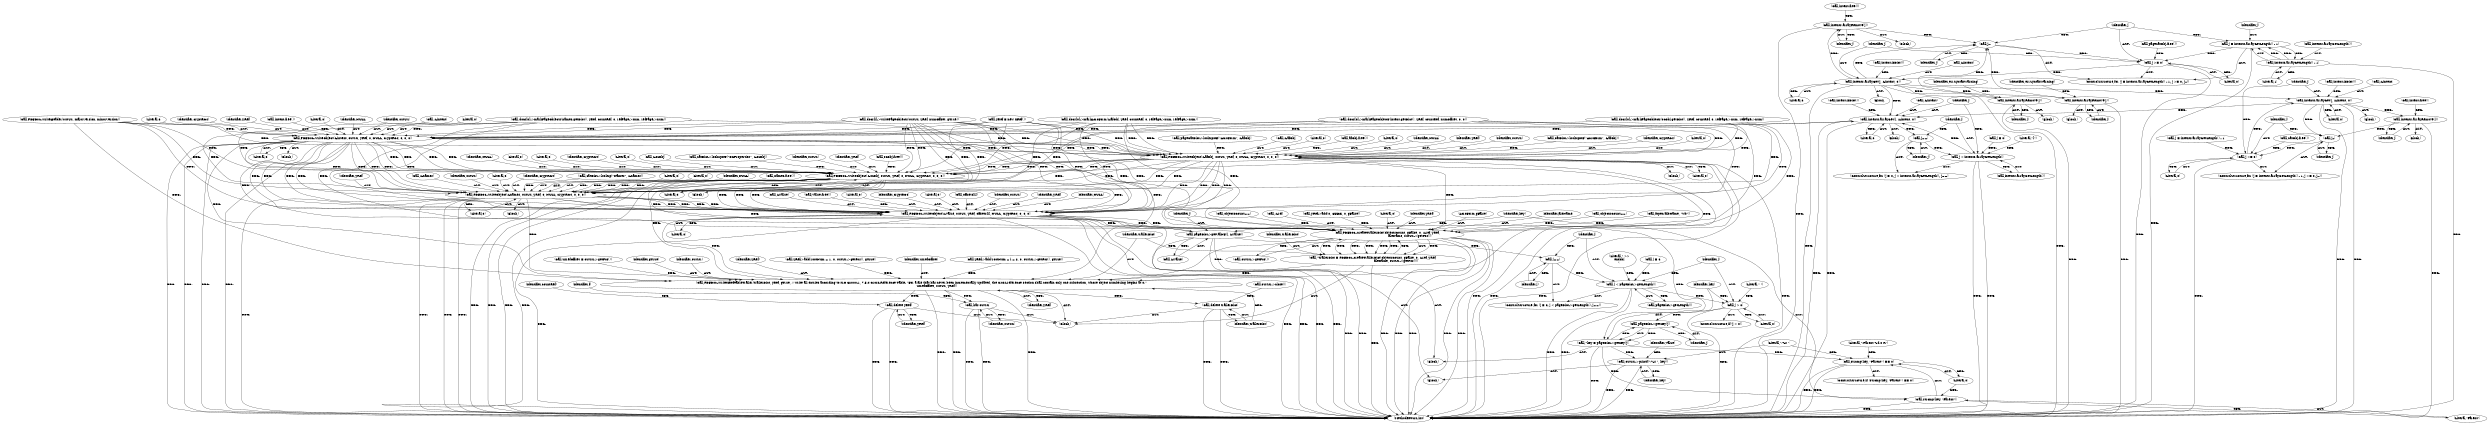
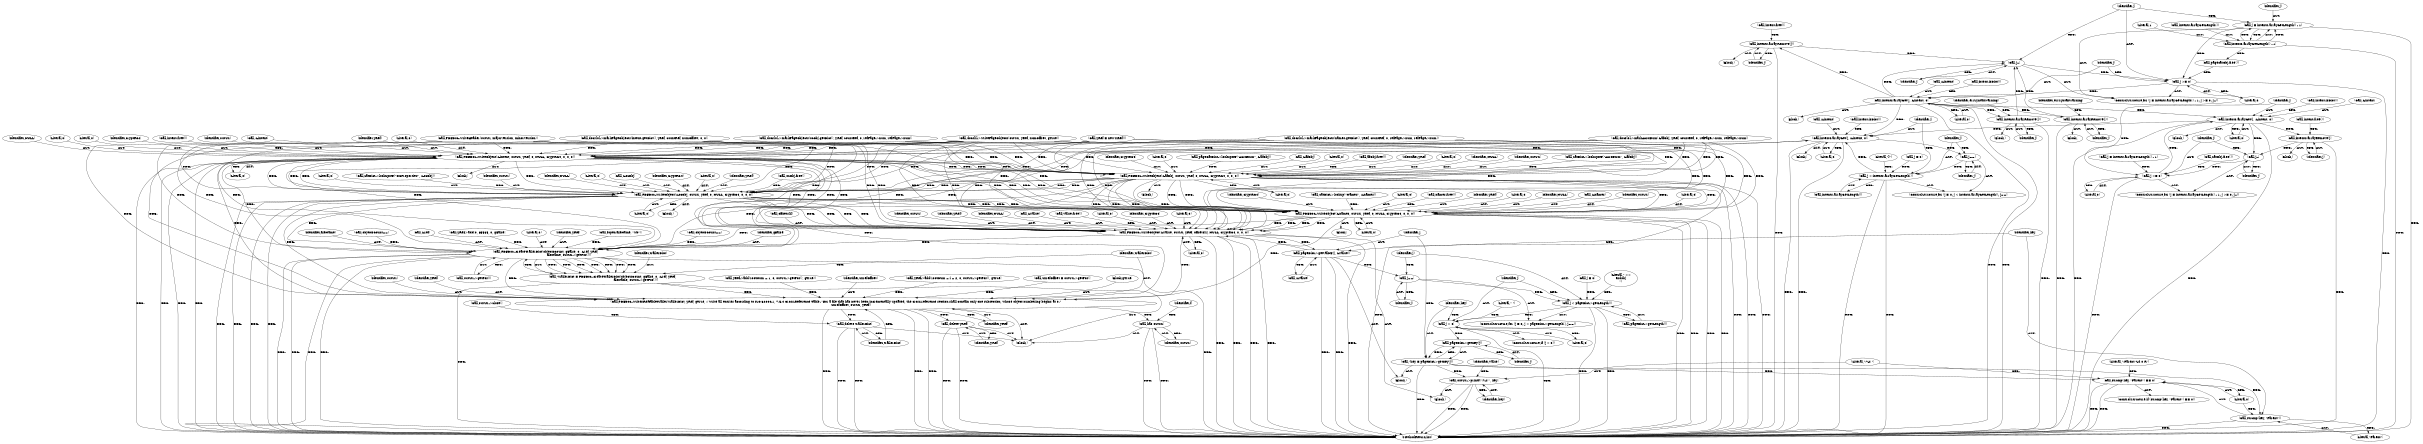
(2286, 73) -> (2236, 53)
(1473, 214) -> (771, 233)
(646, 260) -> (1122, 278)
(541, 285) -> none
(1700, 296) -> (1529, 315)
